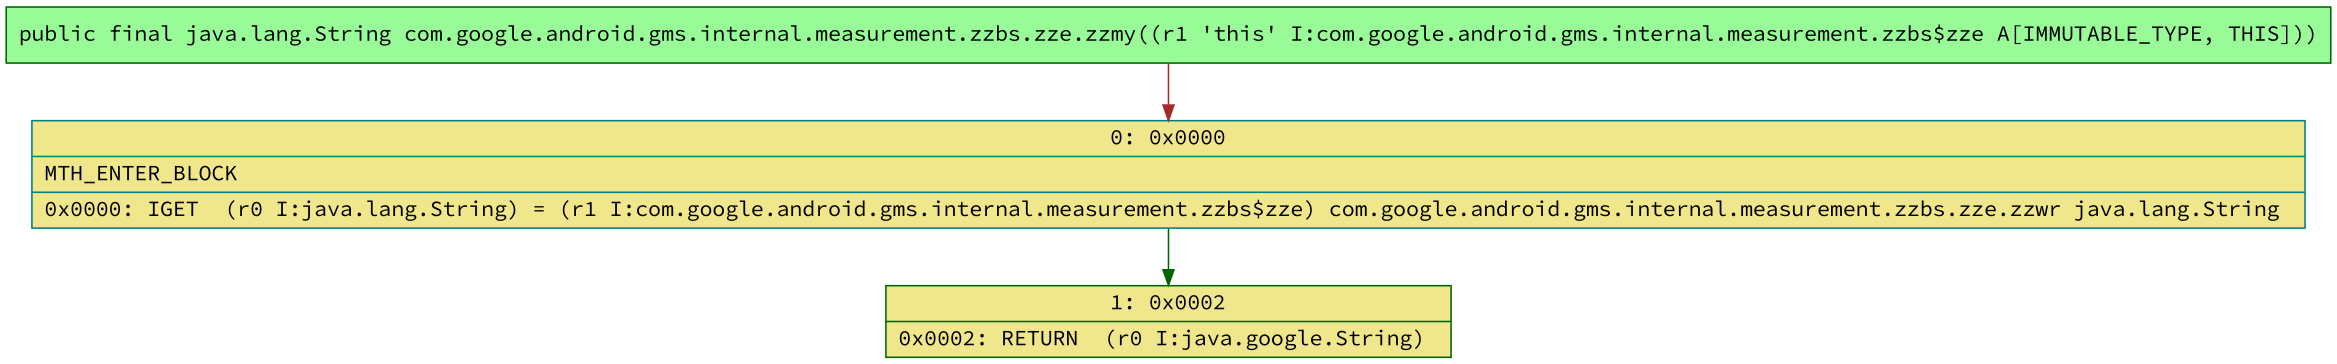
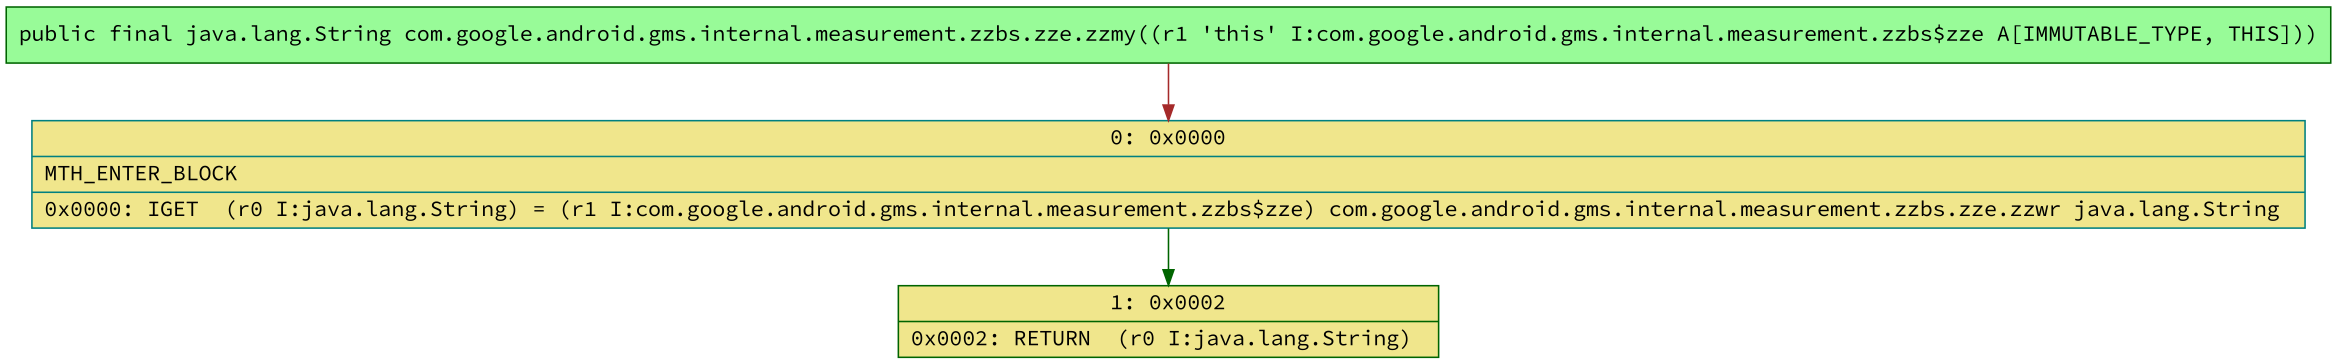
(1168, 339) -> (1168, 339)
